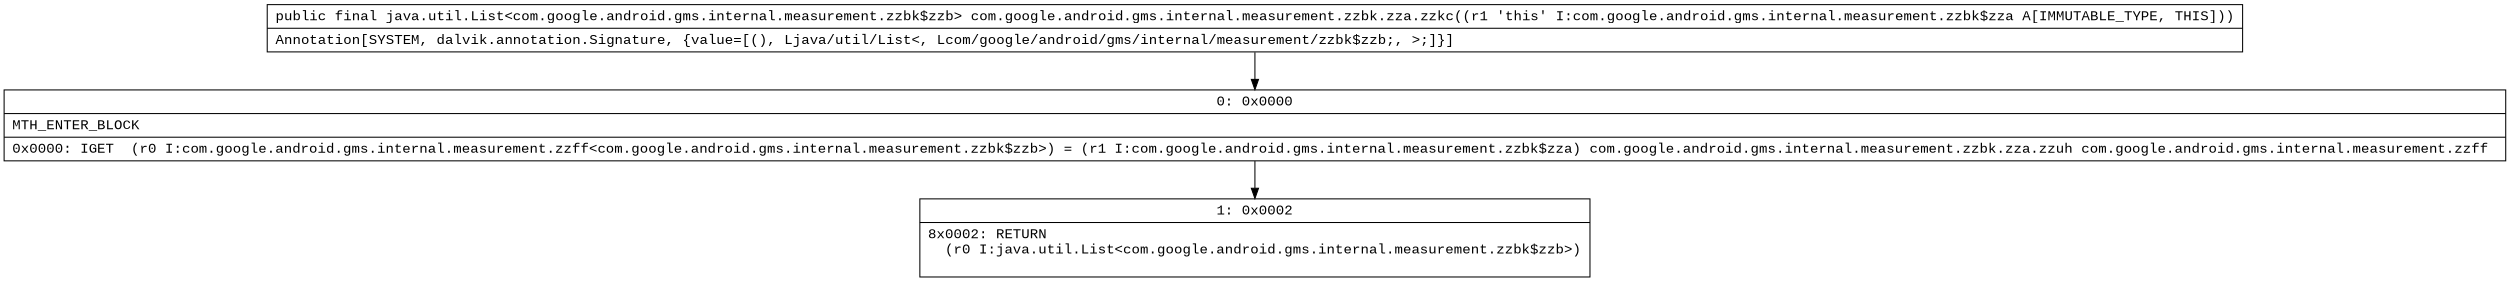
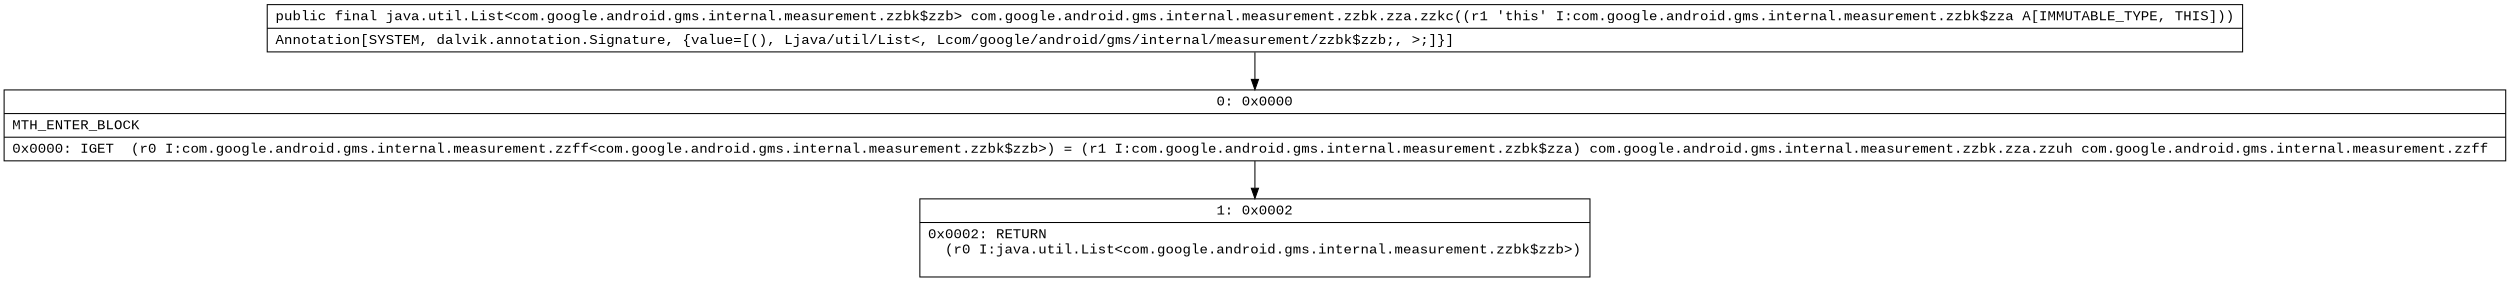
(996, 234) -> (996, 234)
